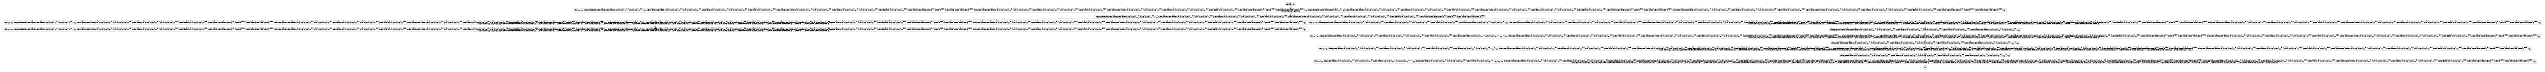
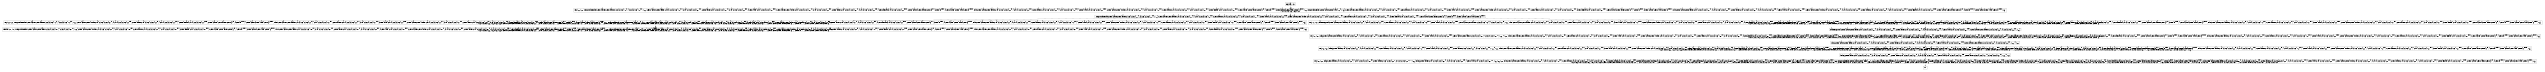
(6, 29) -> (6, 29)
